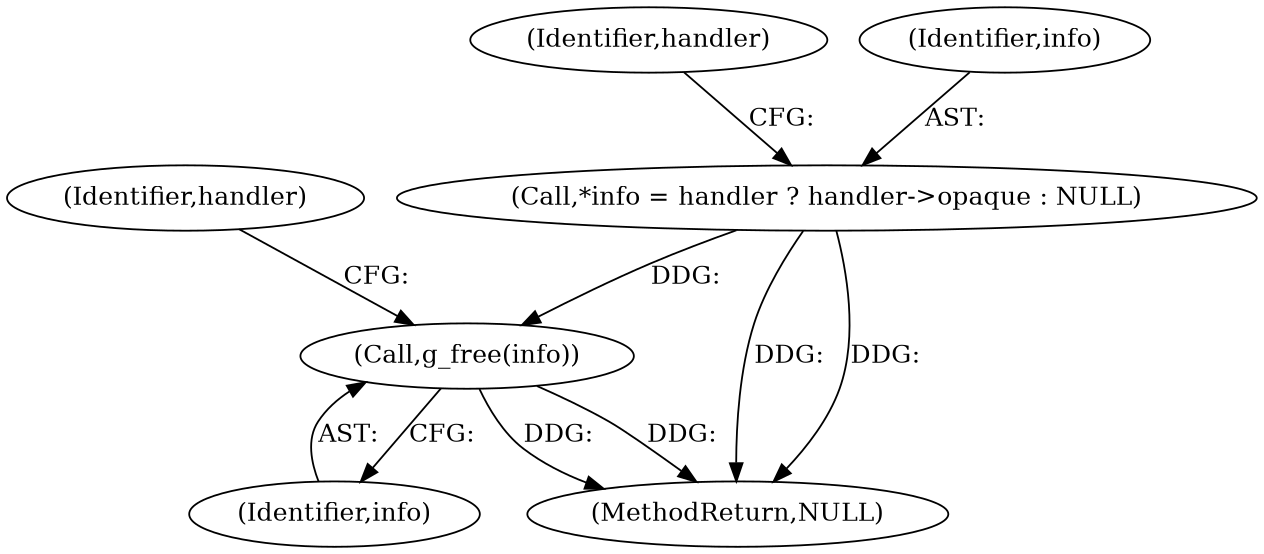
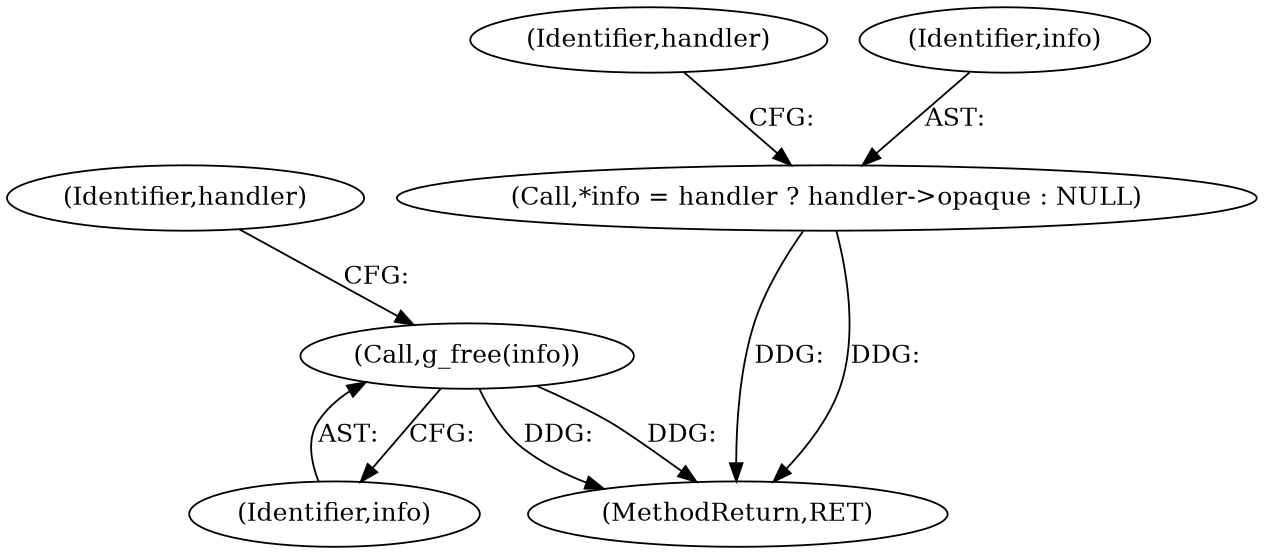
(636, 270) -> none
(738, 514) -> (738, 514)
